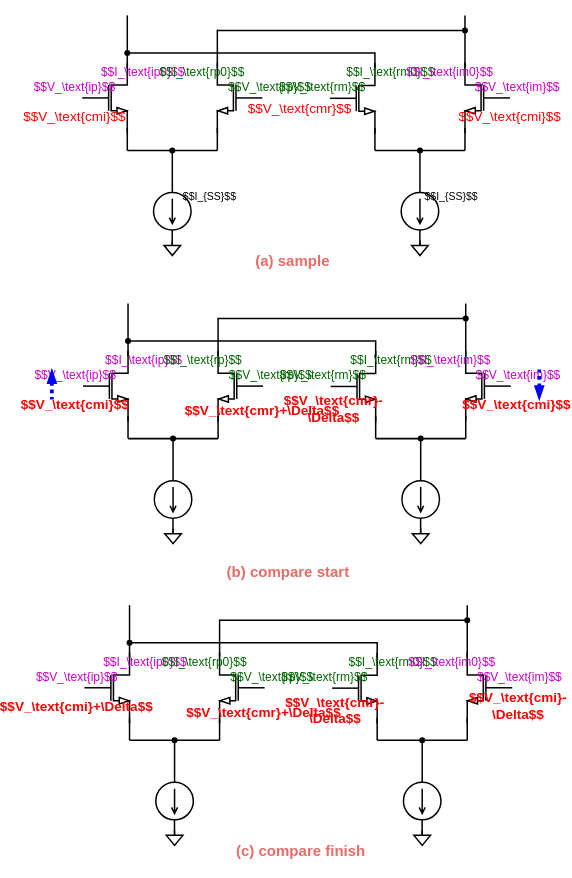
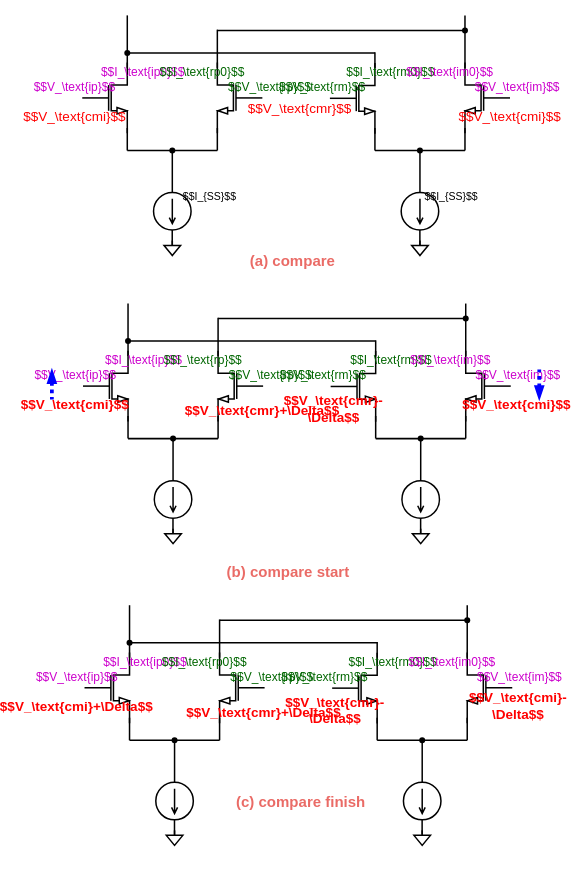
(293, 261) -> (293, 261)
(301, 850) -> (301, 801)
